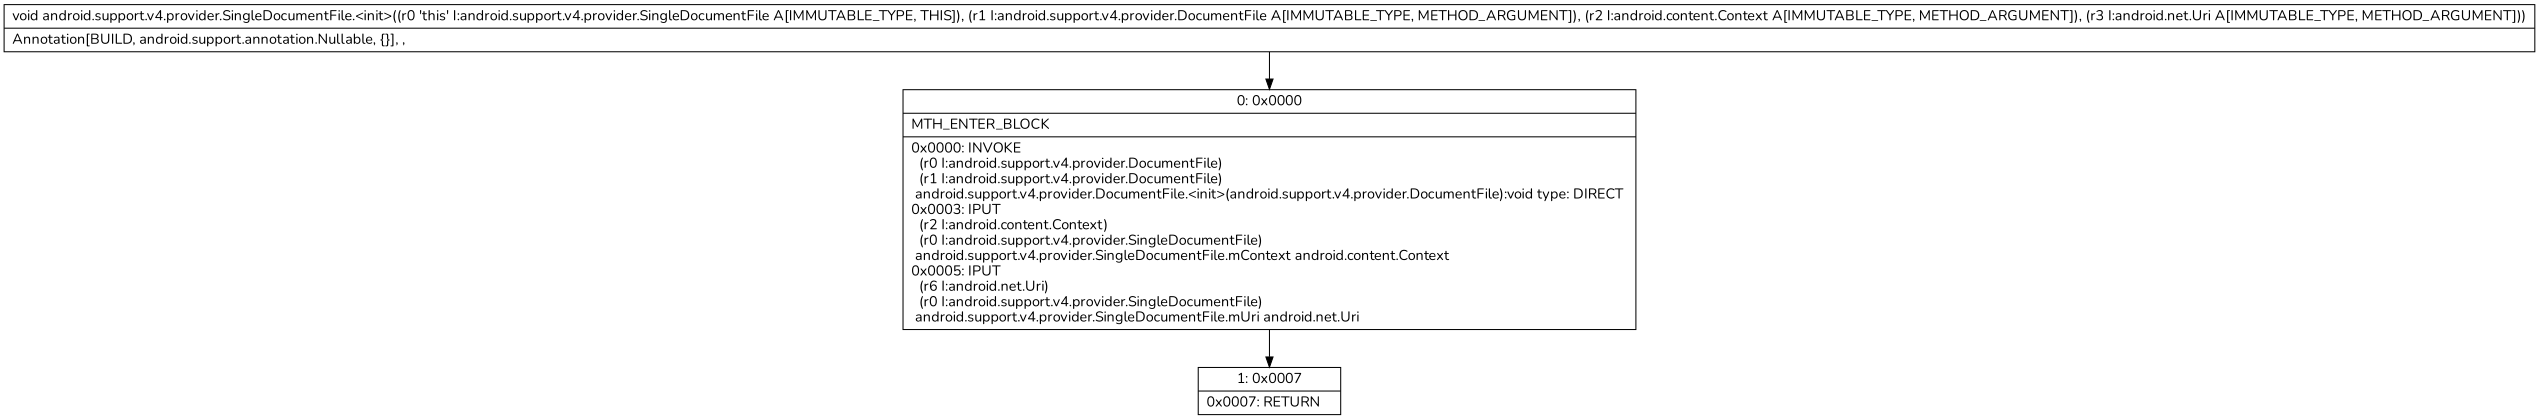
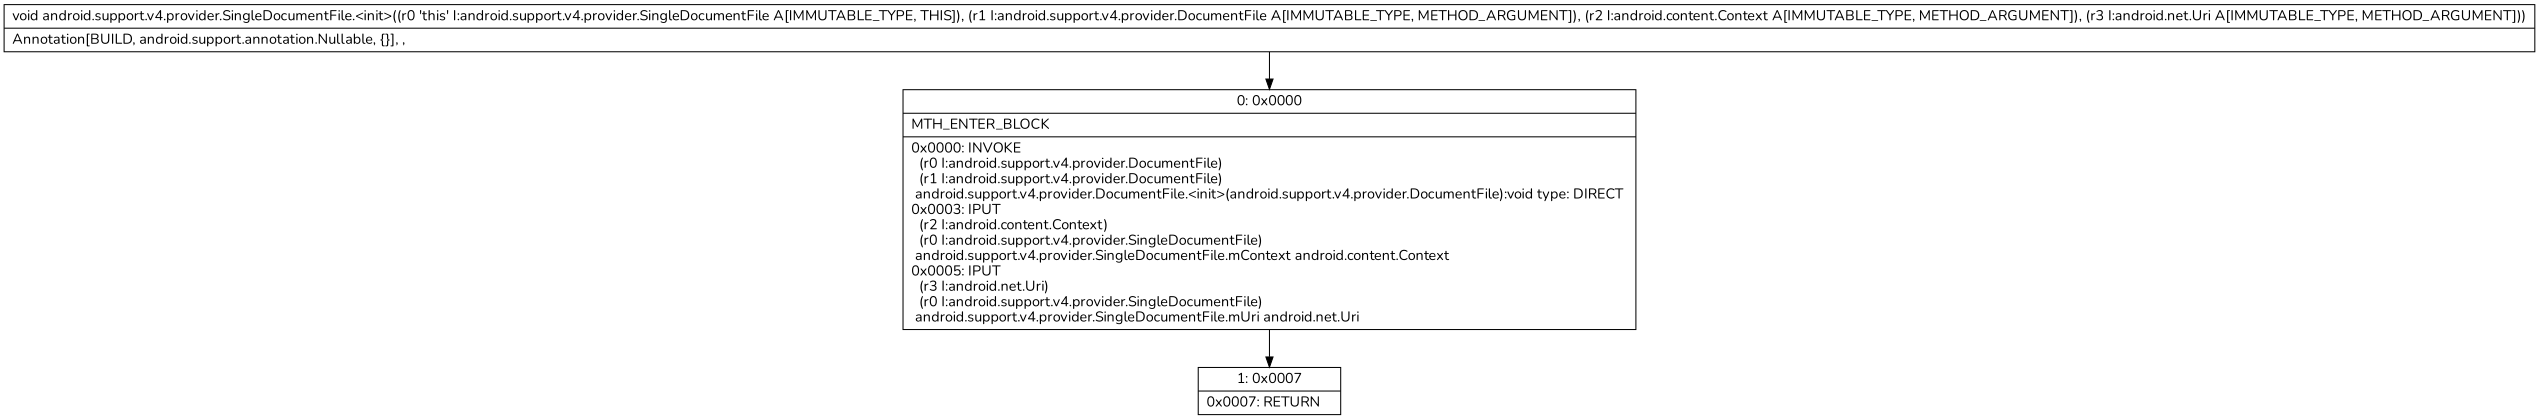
(980, 286) -> (980, 286)
